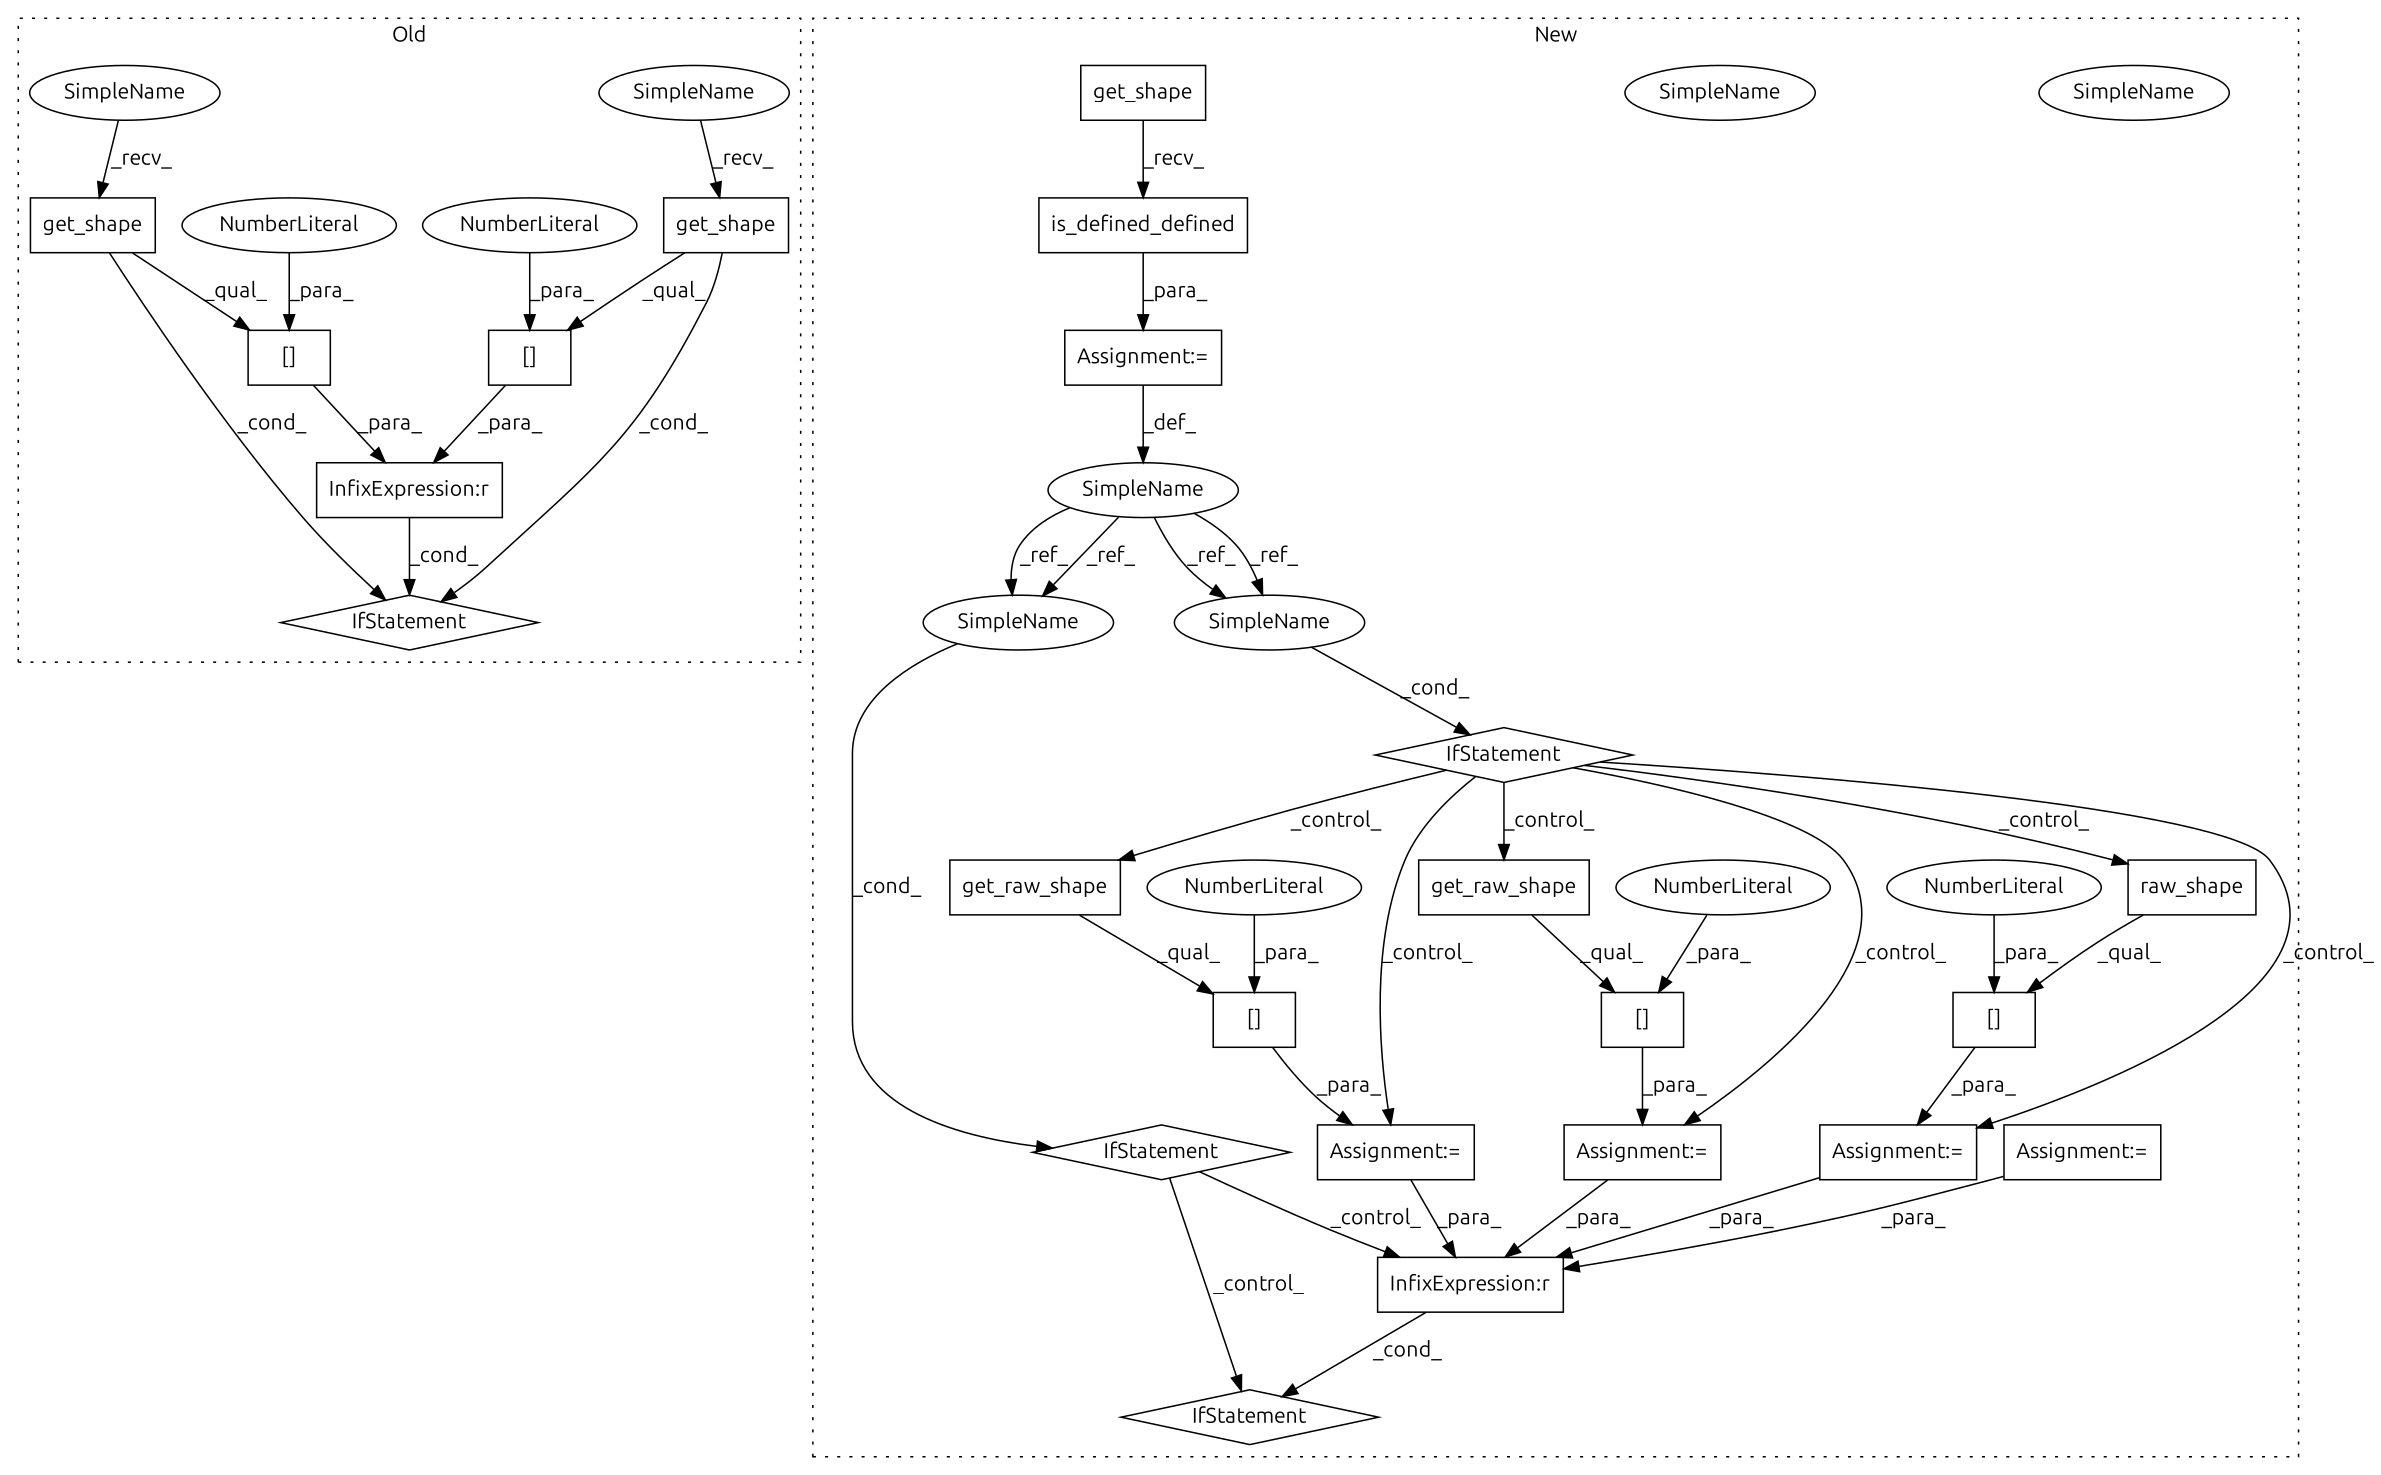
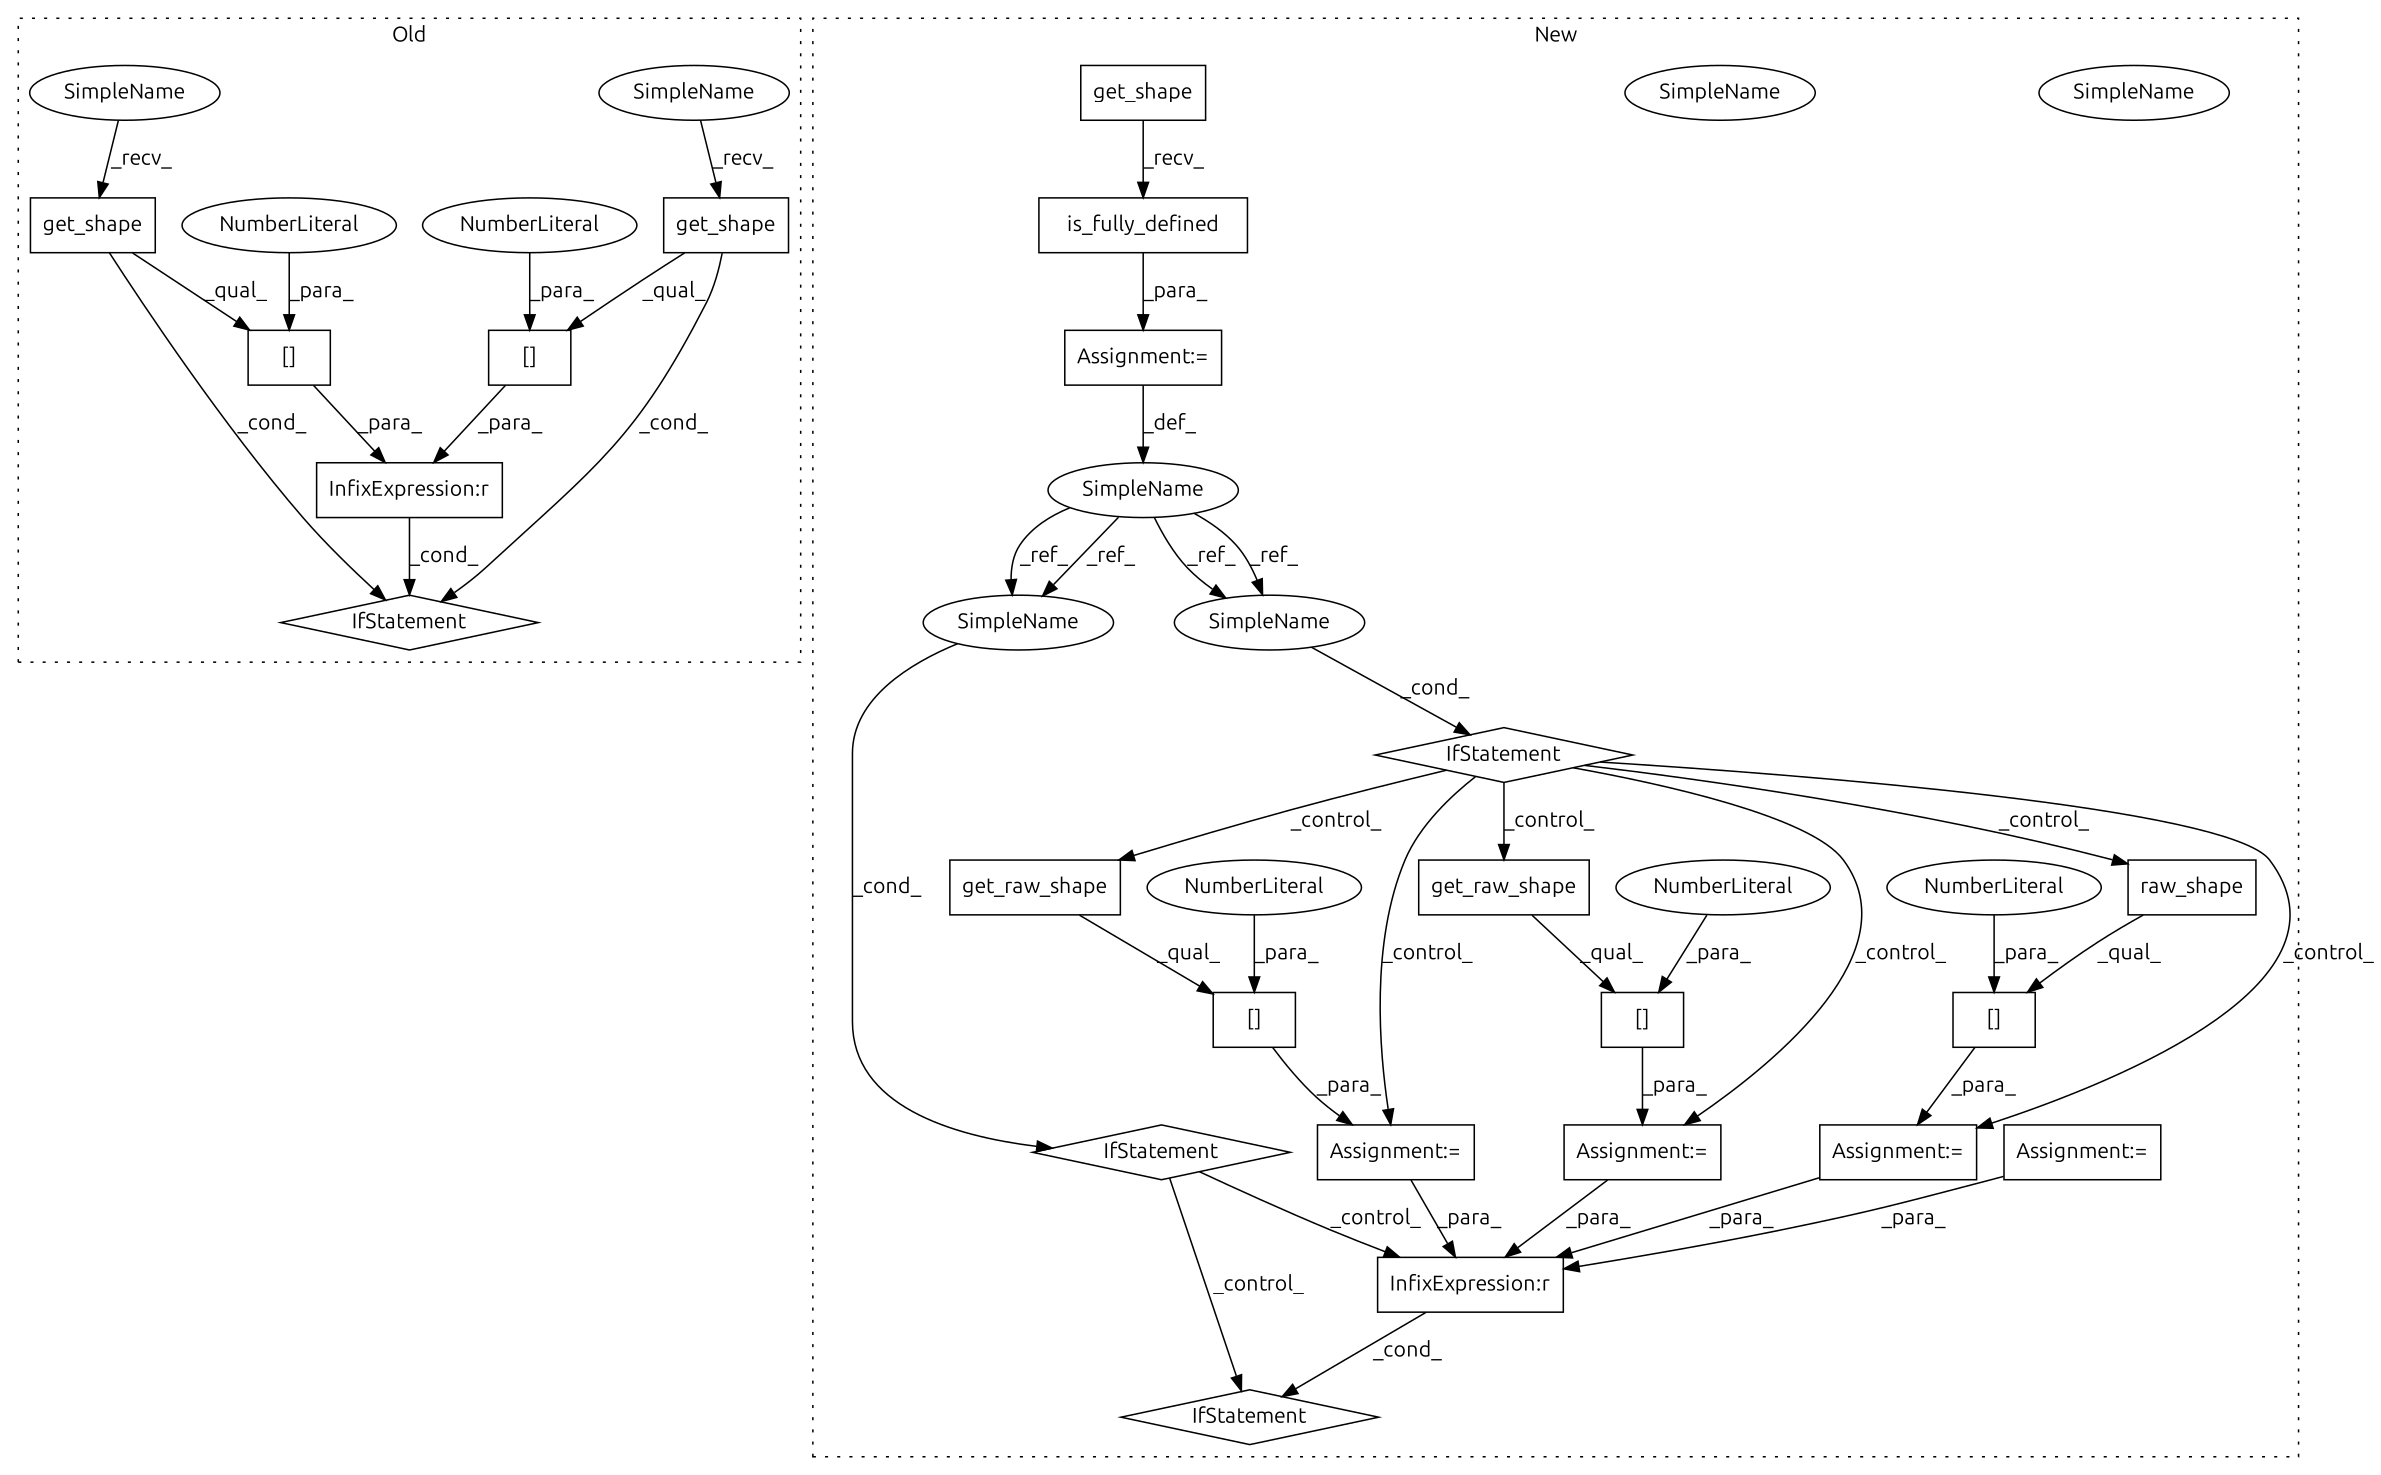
(1143, 225) -> (1143, 225)
